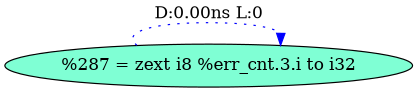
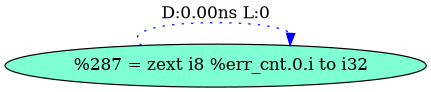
(209, 66) -> (216, 66)
